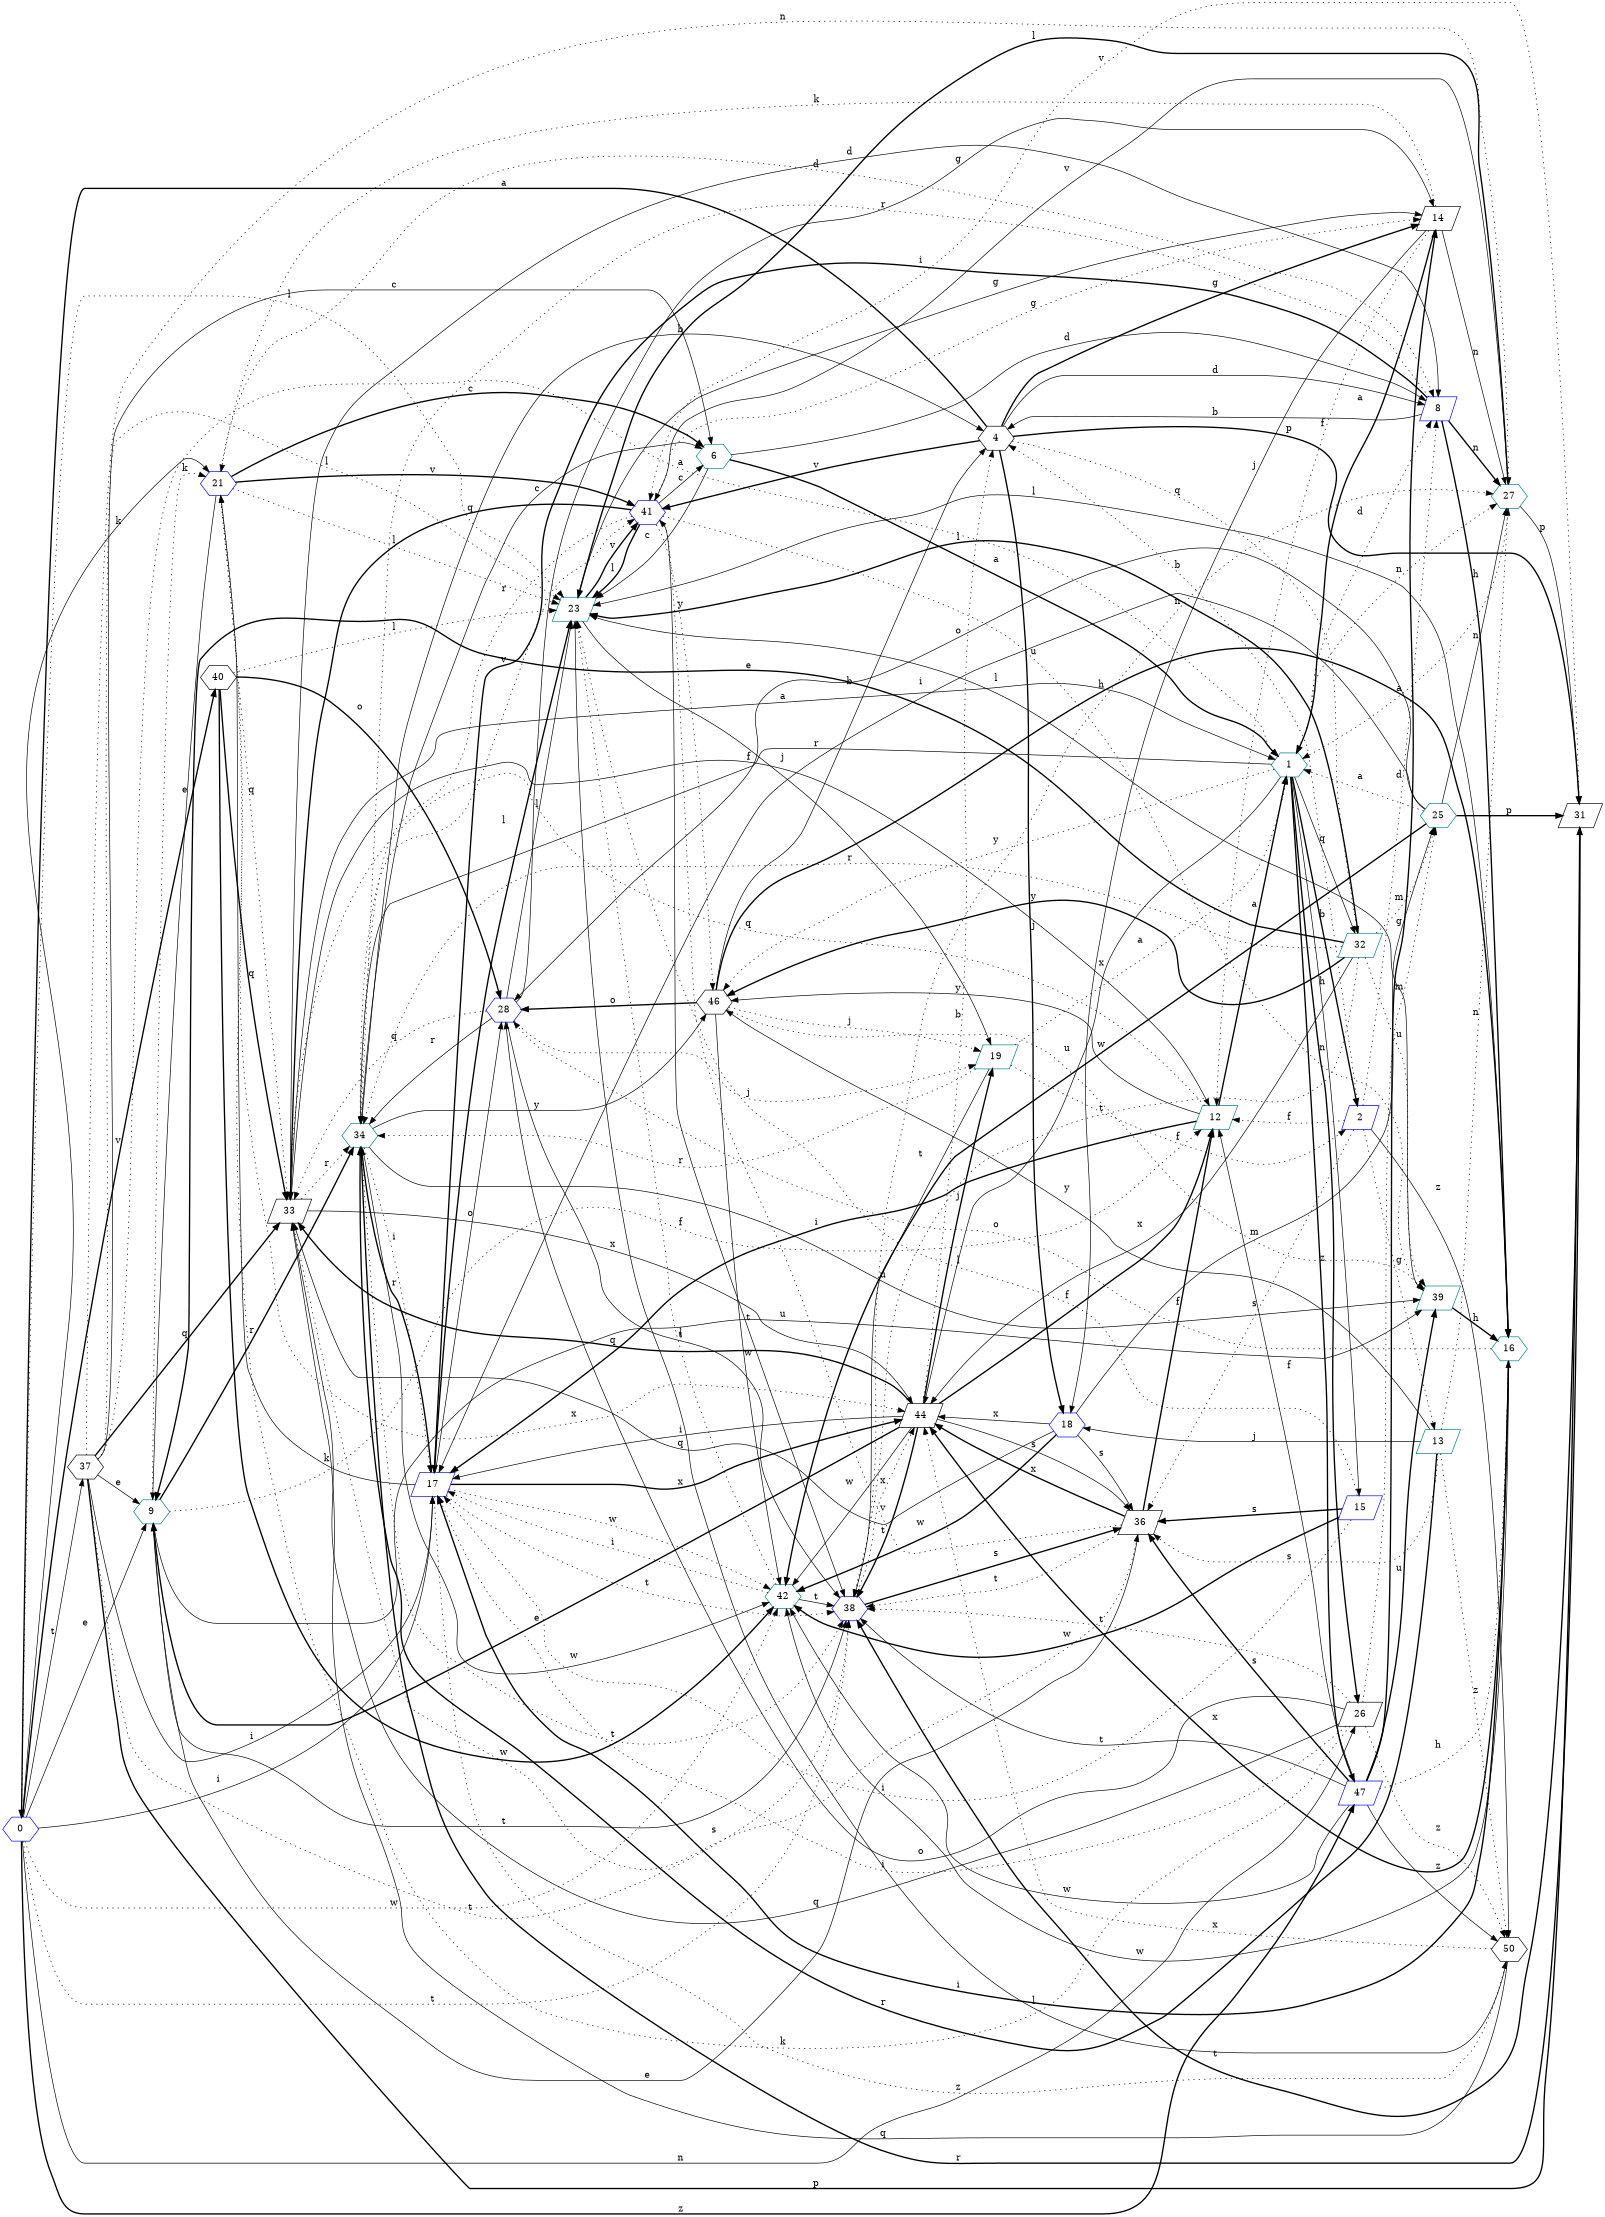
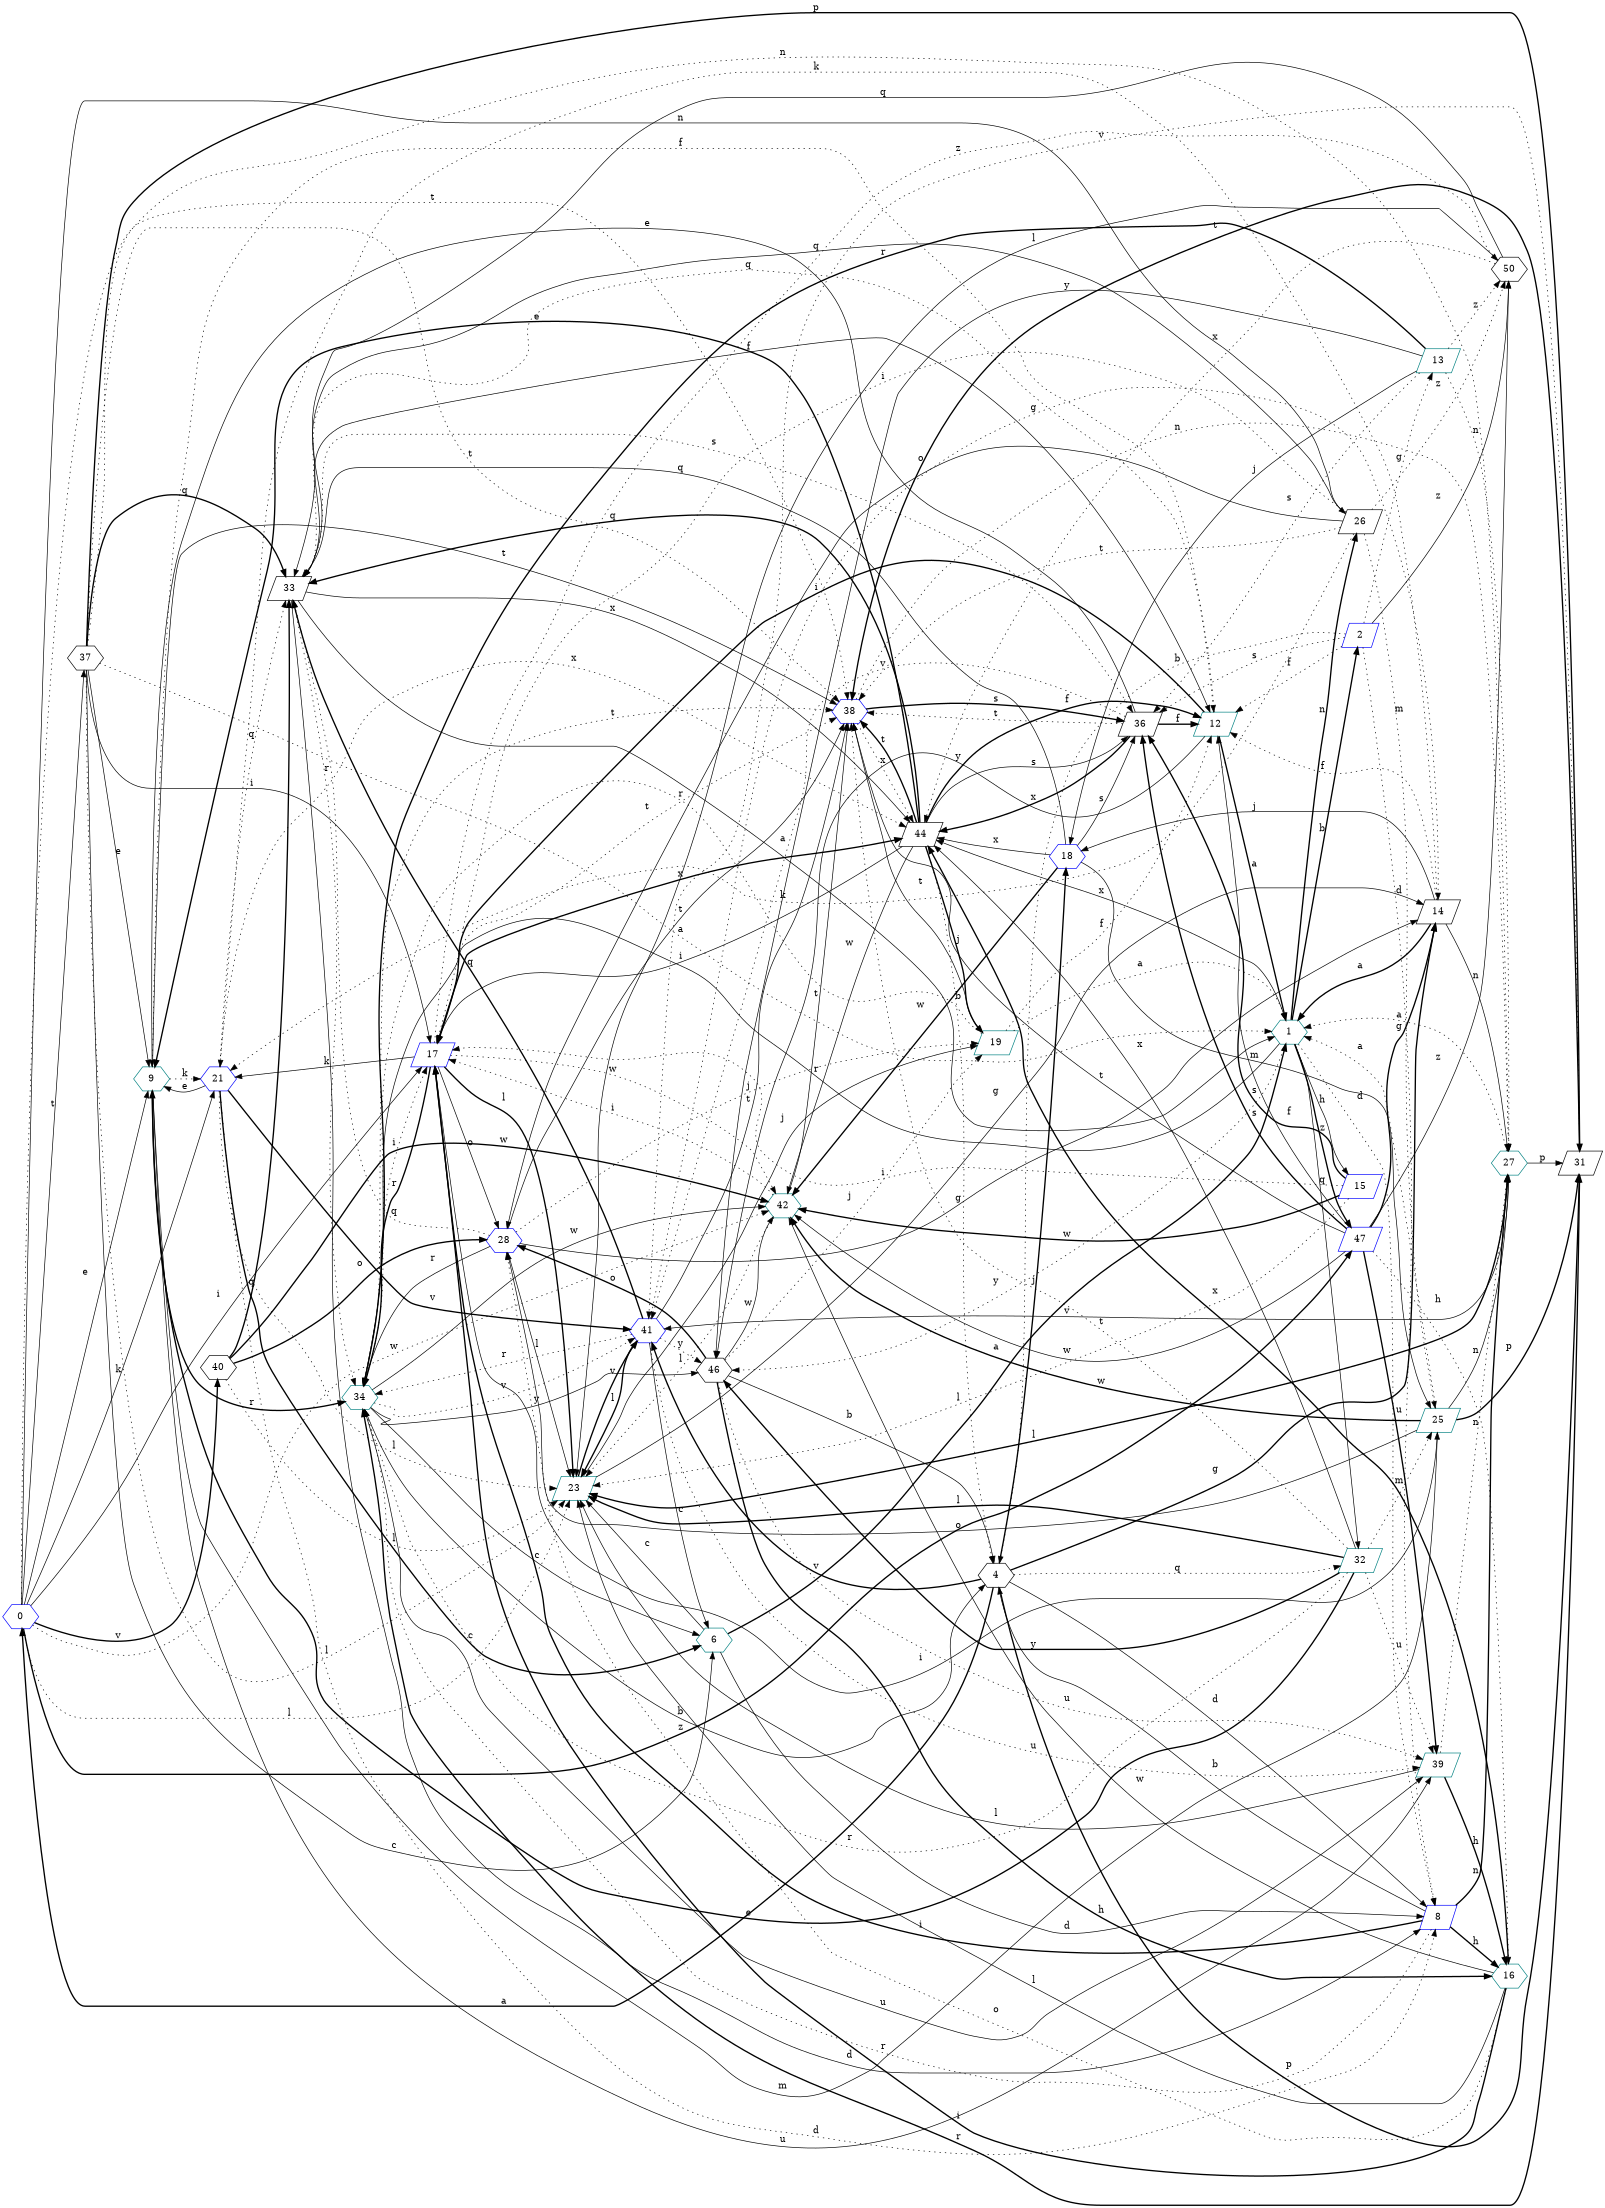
(1366, 611) -> (1473, 1467)
(1438, 816) -> (1438, 1420)
(1172, 1141) -> (1129, 902)
none -> (670, 2028)
